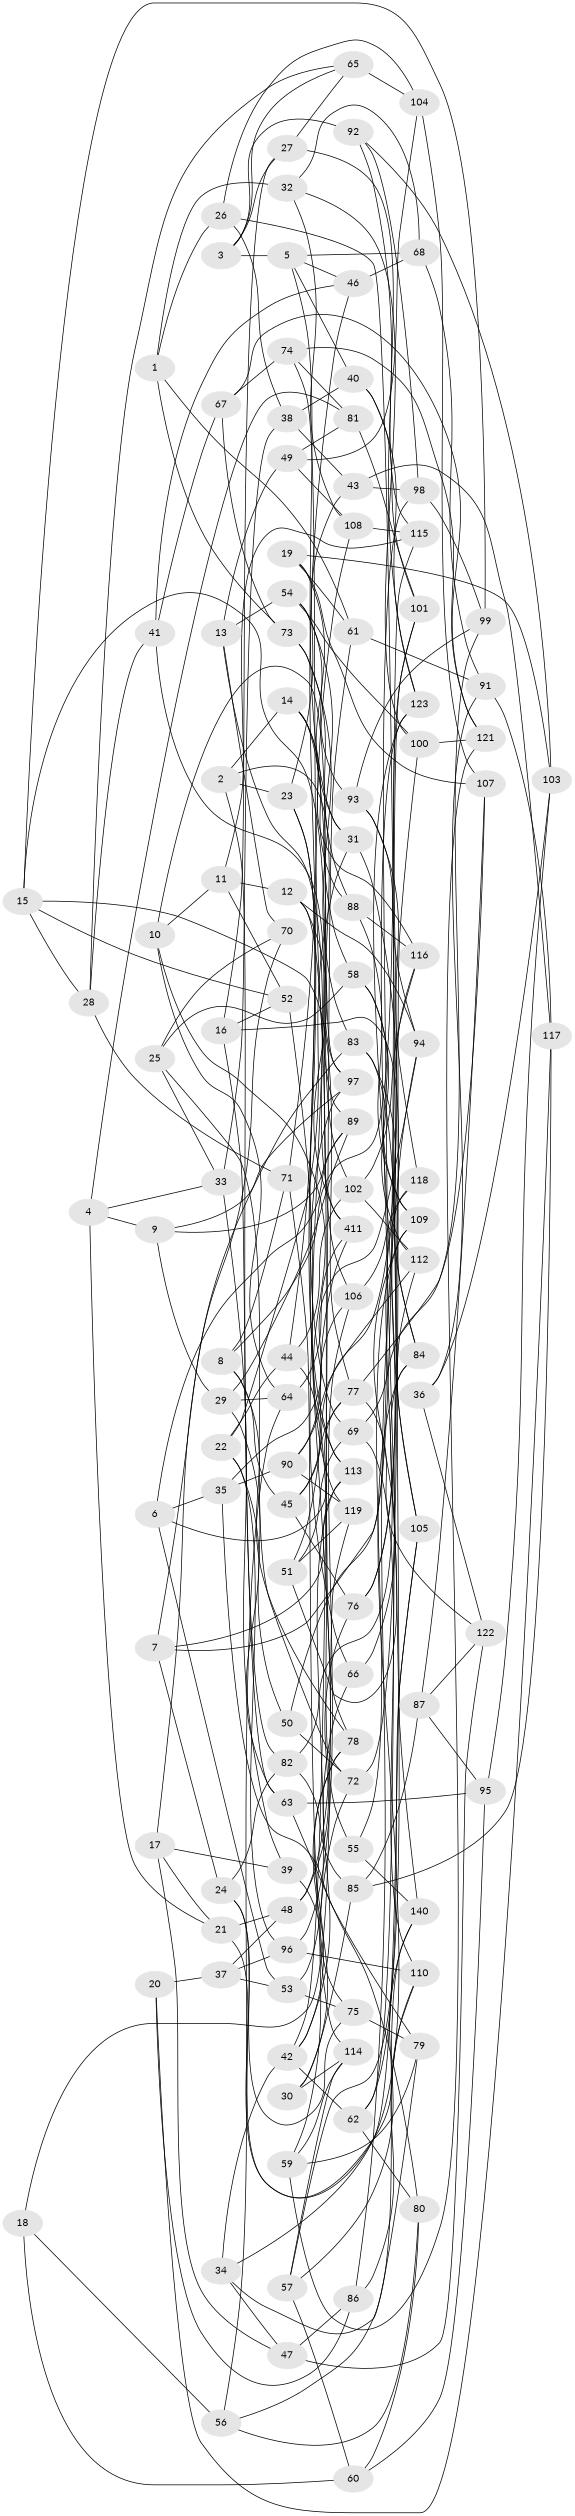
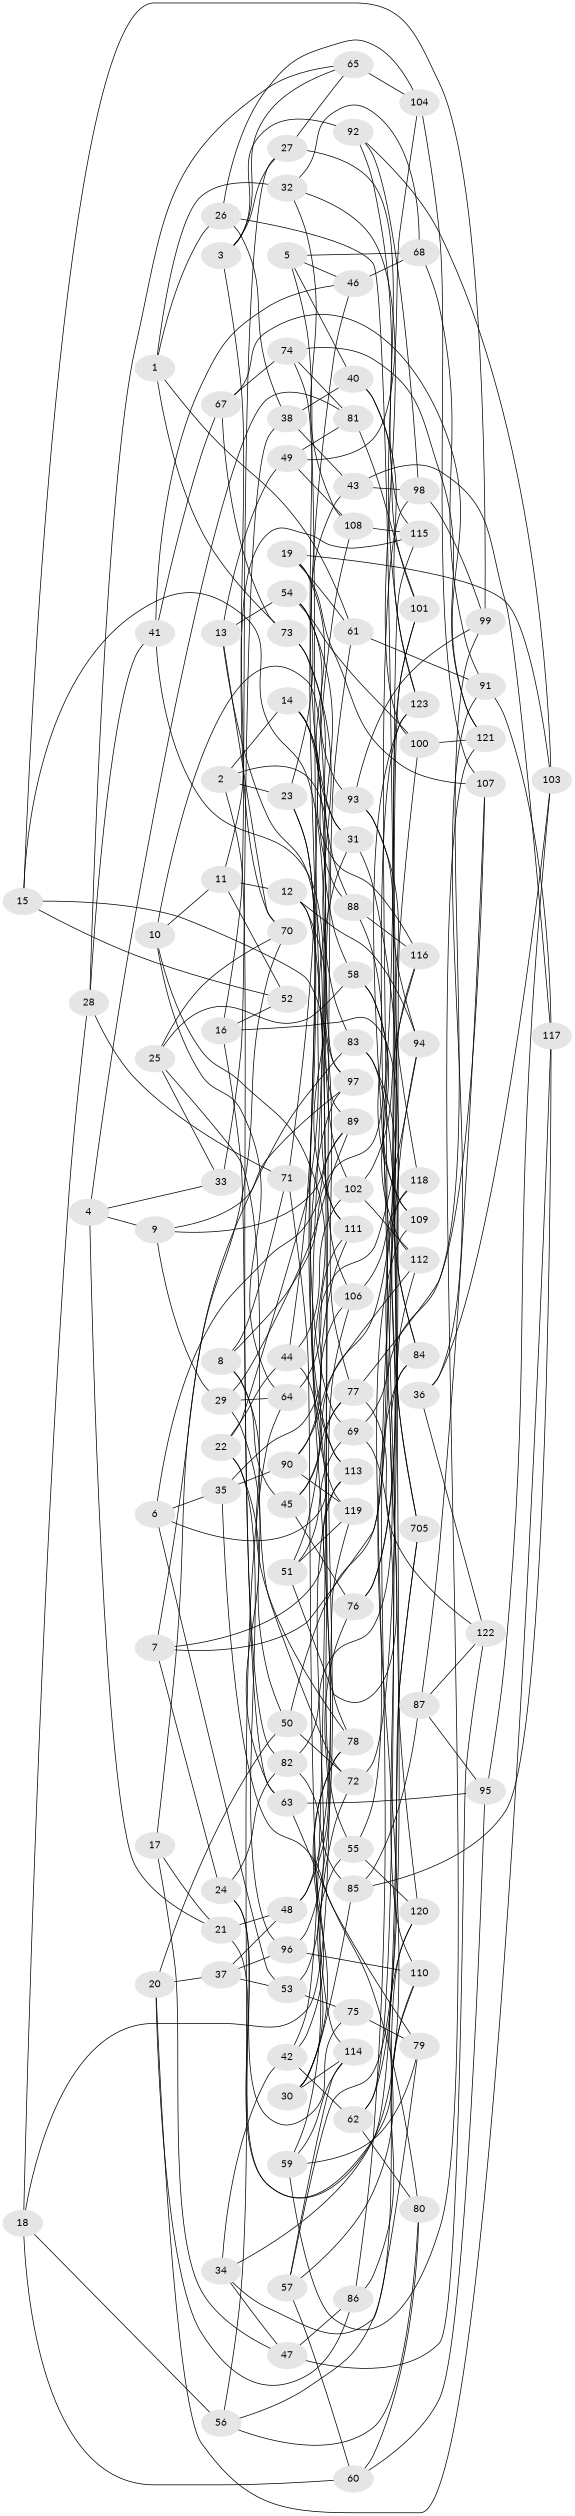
(260, 256) -> (242, 597)
(53, 954) -> (45, 1612)
(353, 1229) -> (353, 1229)
(420, 1529) -> (420, 1529)
(353, 1674) -> none
none -> (205, 1854)
(287, 1871) -> none
(420, 1912) -> (420, 1912)
none -> (320, 1973)
